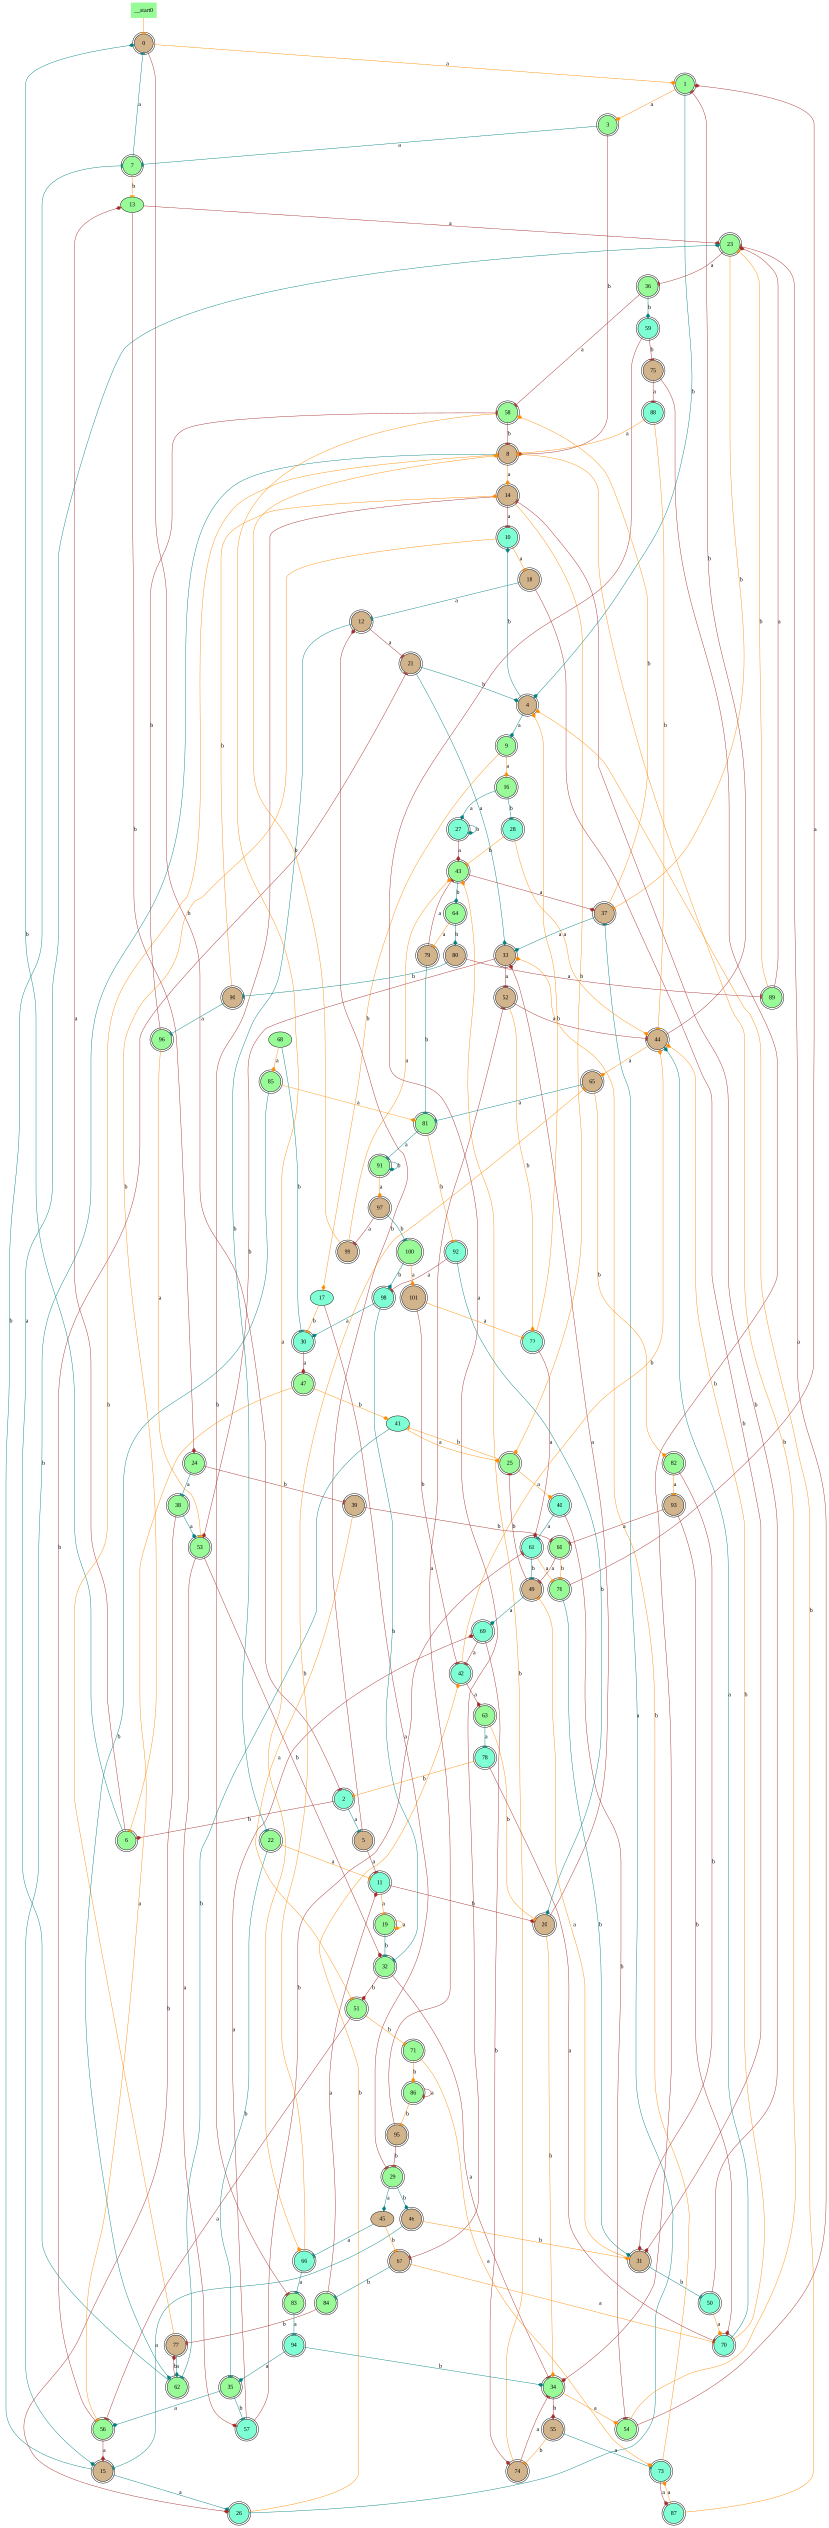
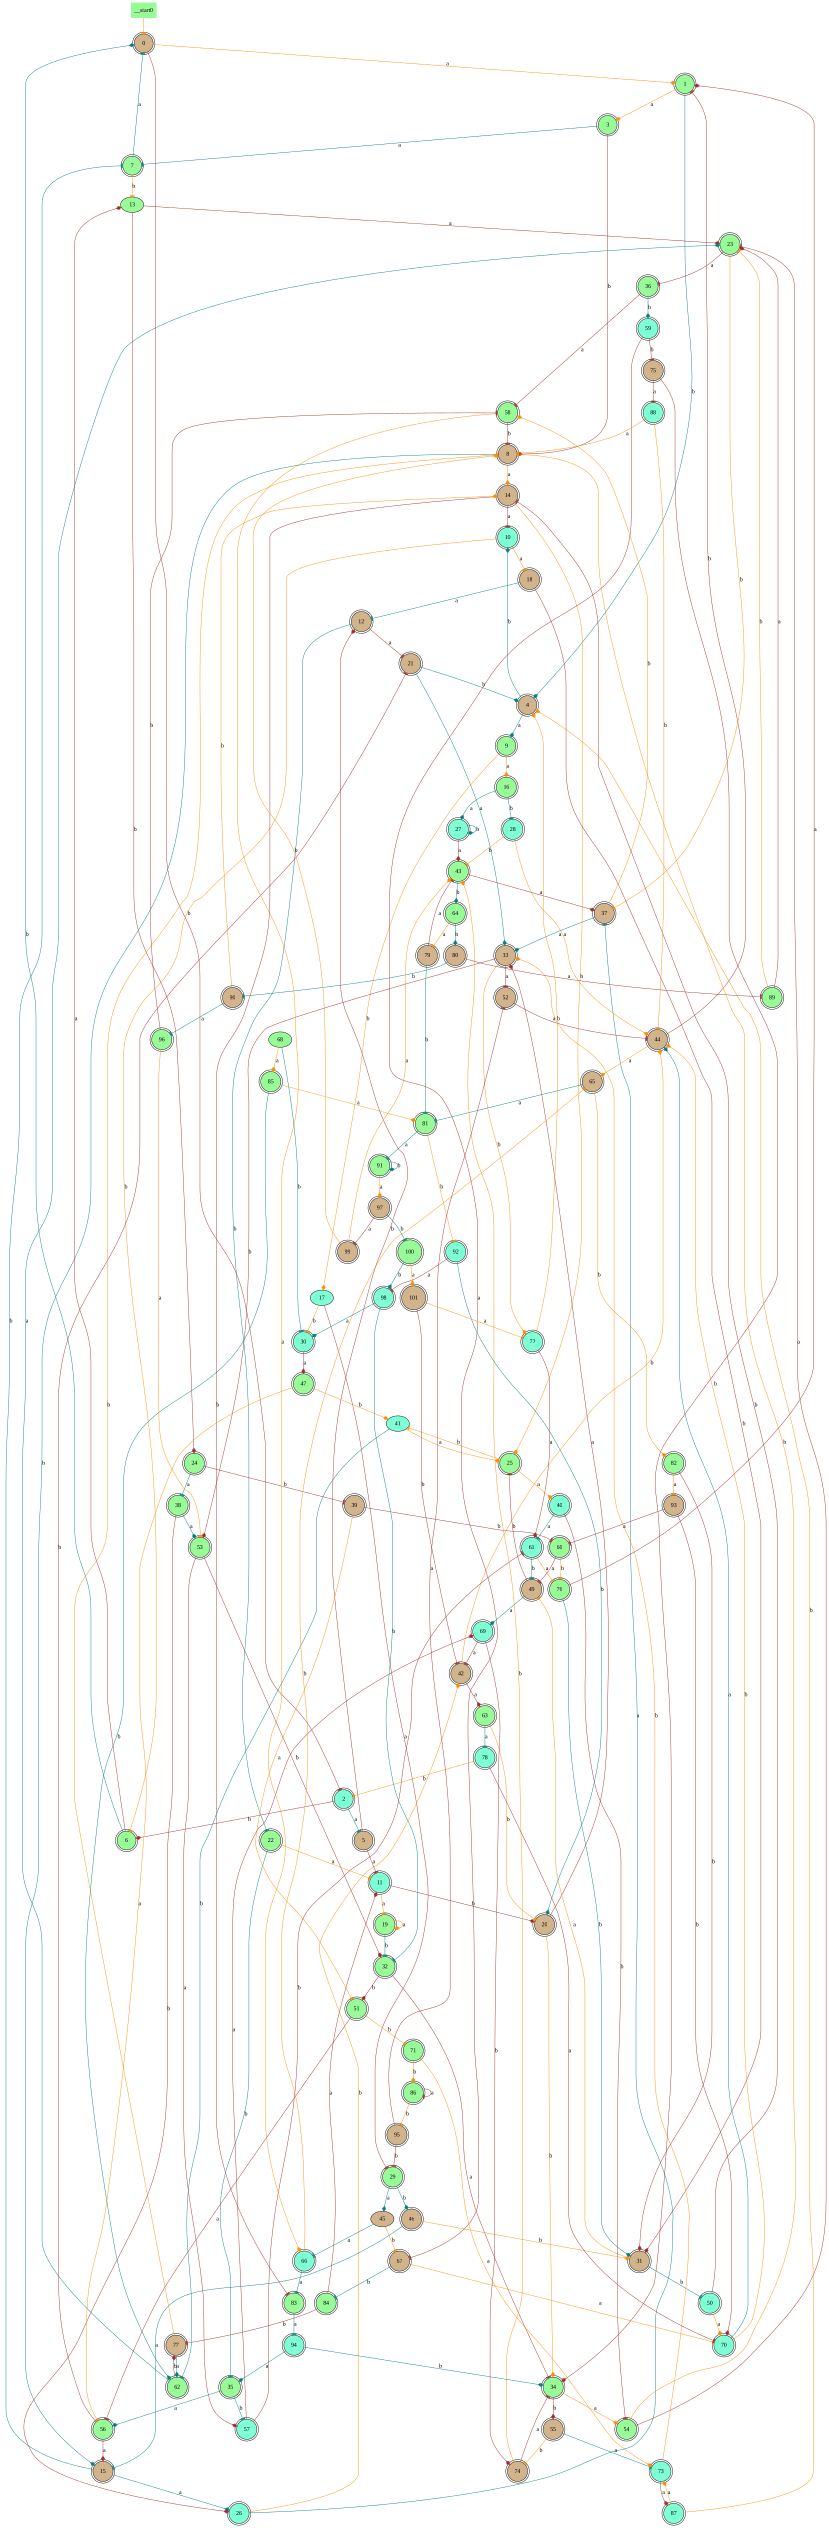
(525, 1166) -> (497, 1146)
(461, 1674) -> (461, 1674)
